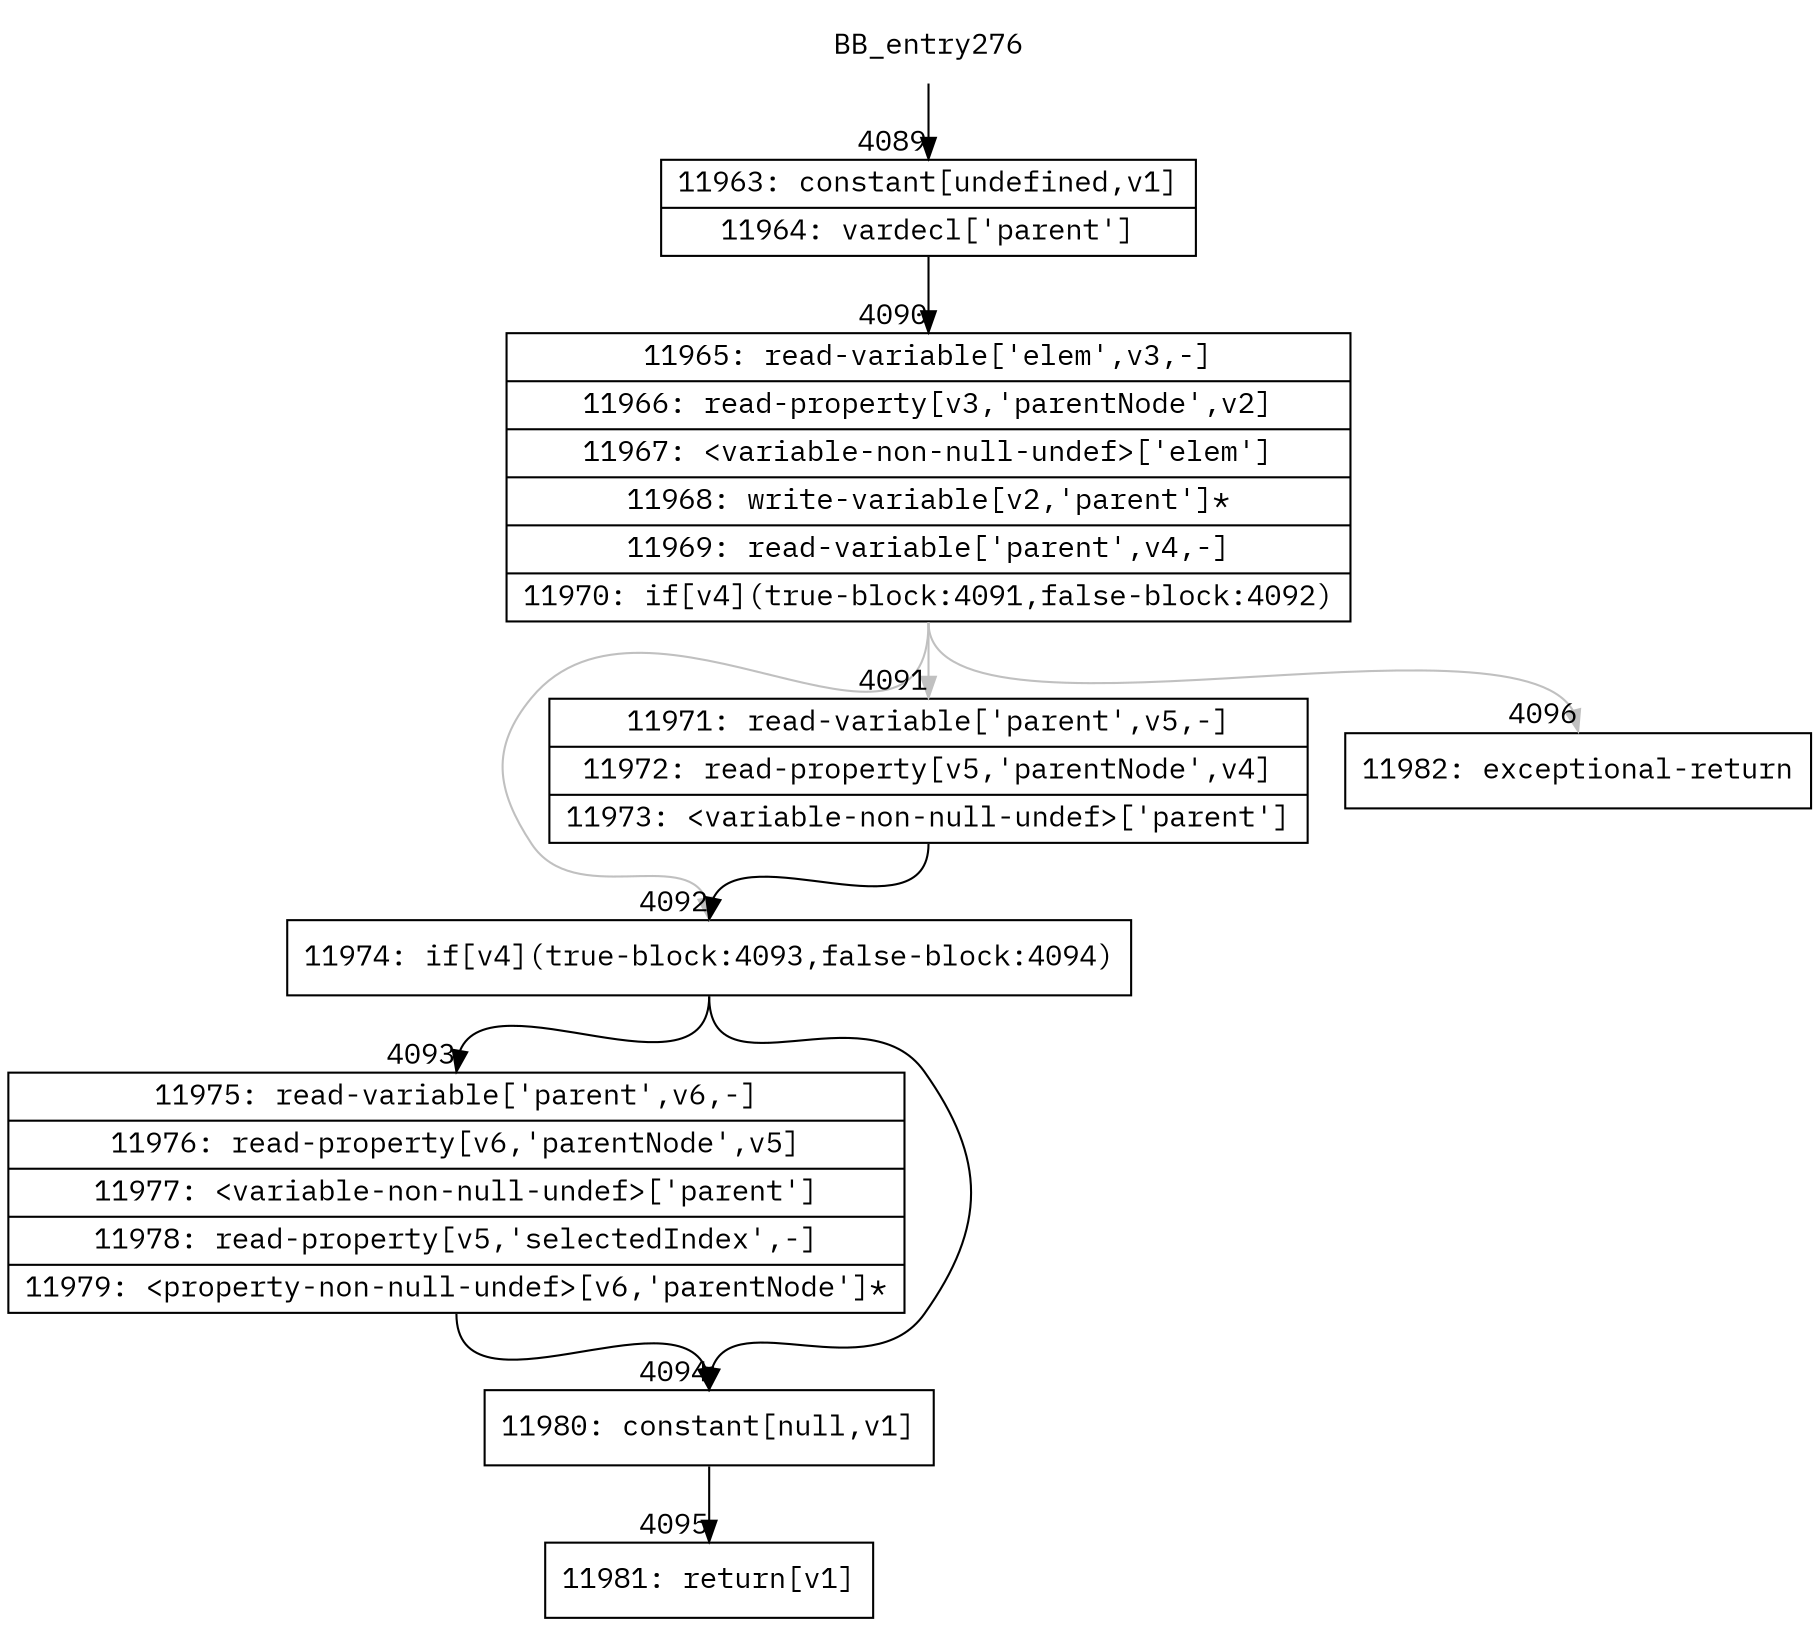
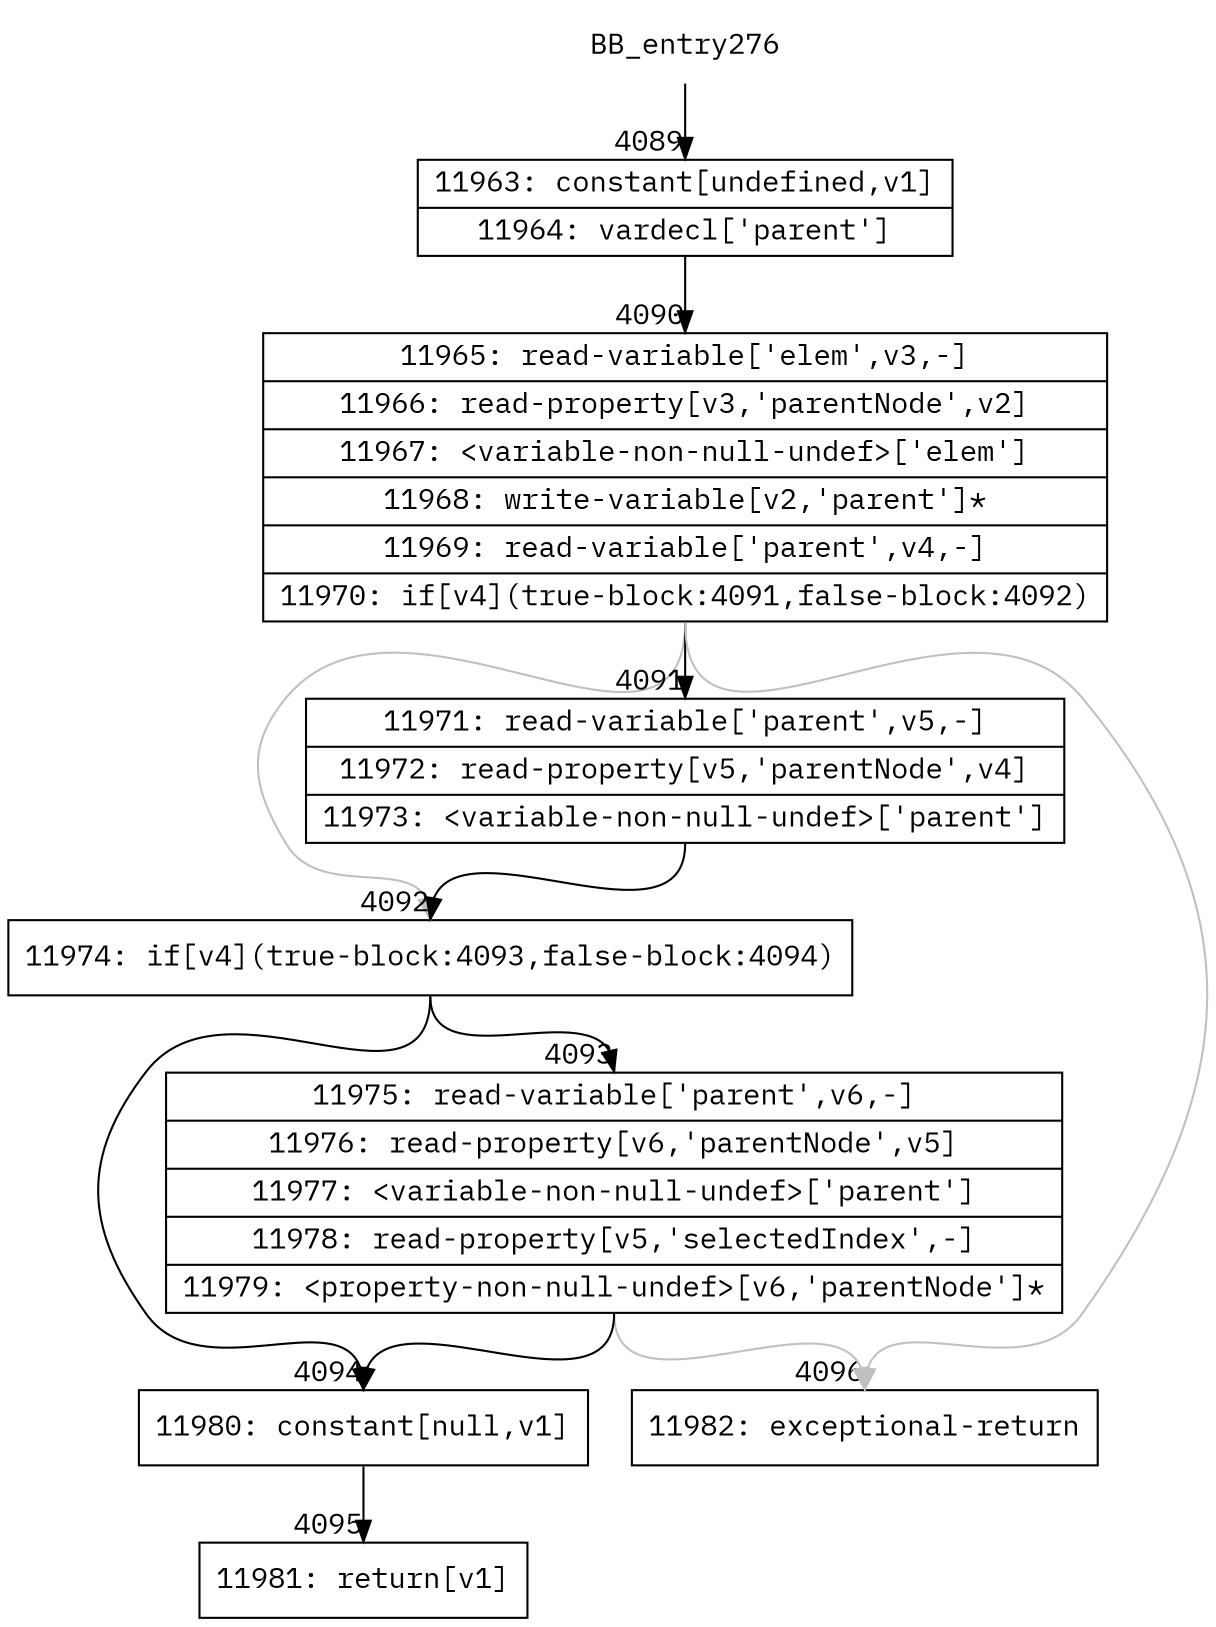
(929, 650) -> (685, 650)
none -> (729, 1353)
